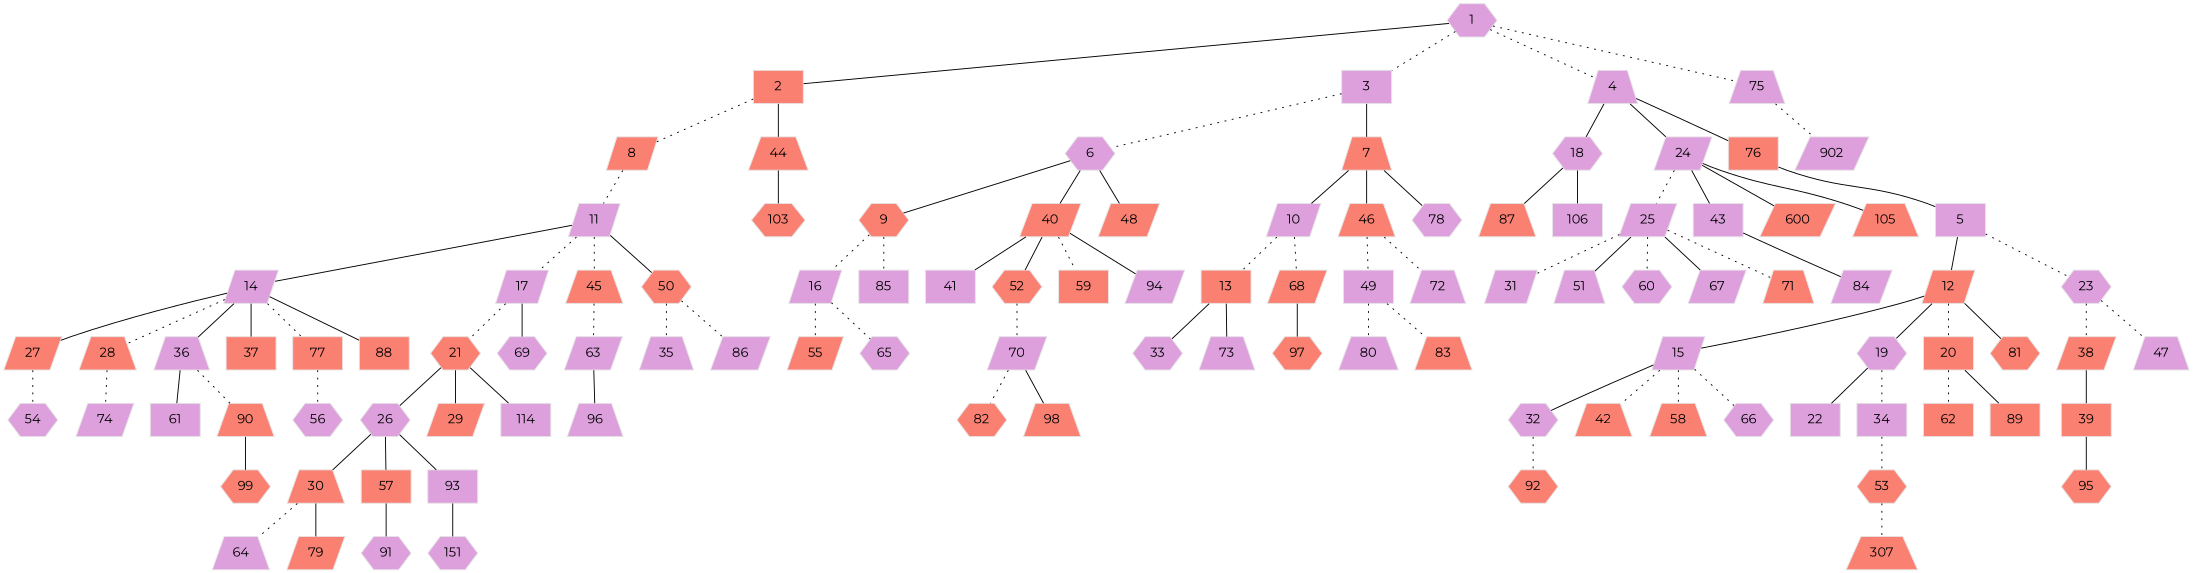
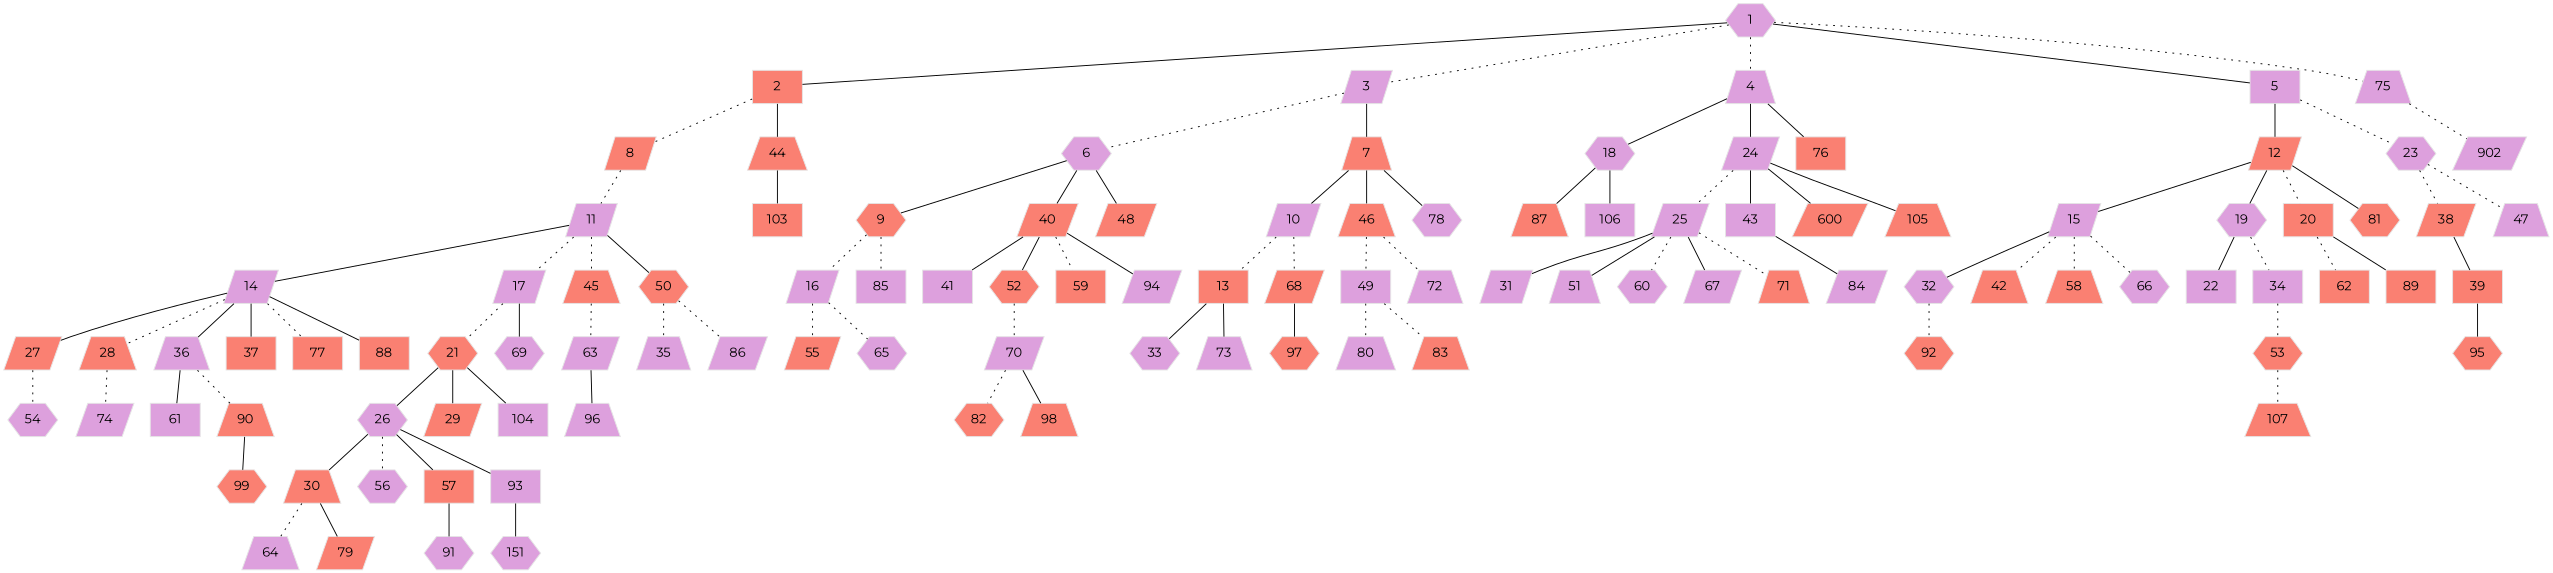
(1367, 87) -> (1367, 87)
(1857, 187) -> (2011, 53)
(778, 220) -> (777, 220)
(1578, 254) -> (1592, 253)
(318, 387) -> (382, 453)
(526, 420) -> (523, 420)
(1882, 553) -> (2278, 420)
